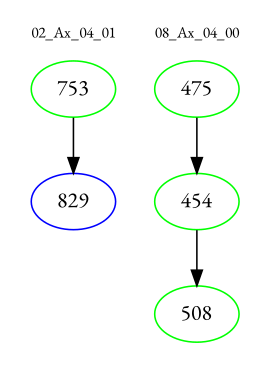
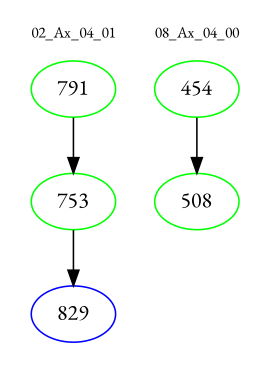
none -> (73, 89)
(197, 89) -> none
